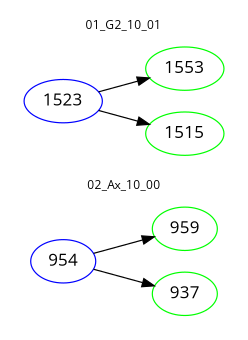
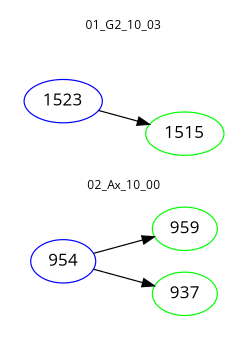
(124, 26) -> (124, 26)
(185, 69) -> none
